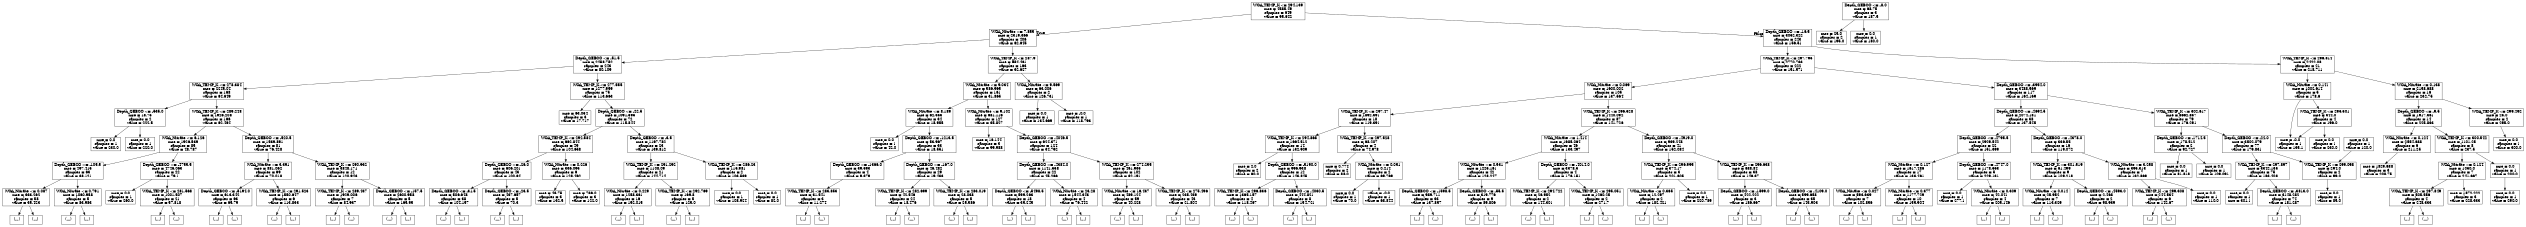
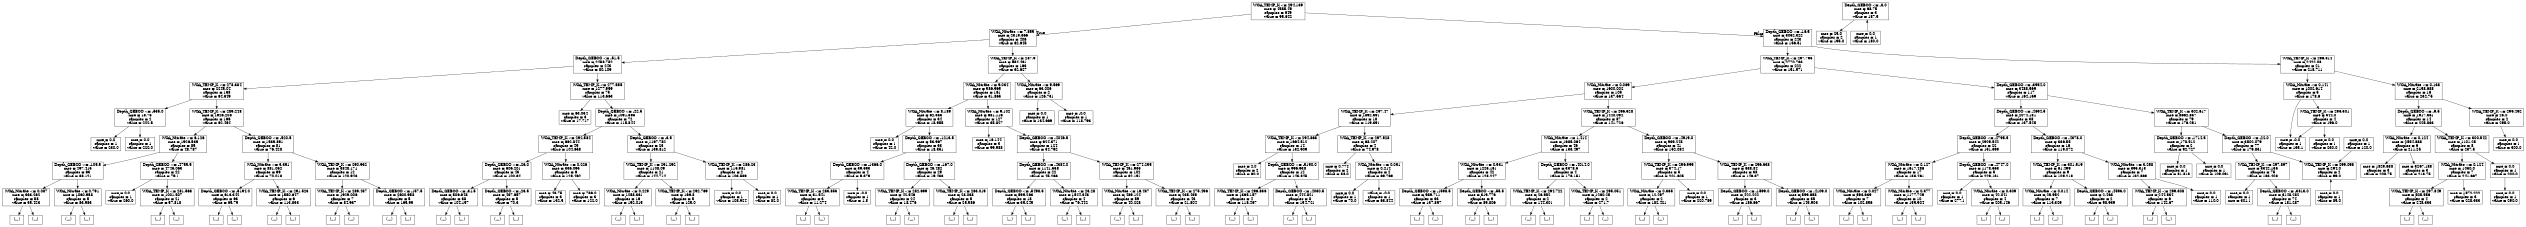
(1864, 24) -> (1867, 27)
none -> (2417, 171)
(2327, 184) -> (2331, 186)
none -> (857, 197)
